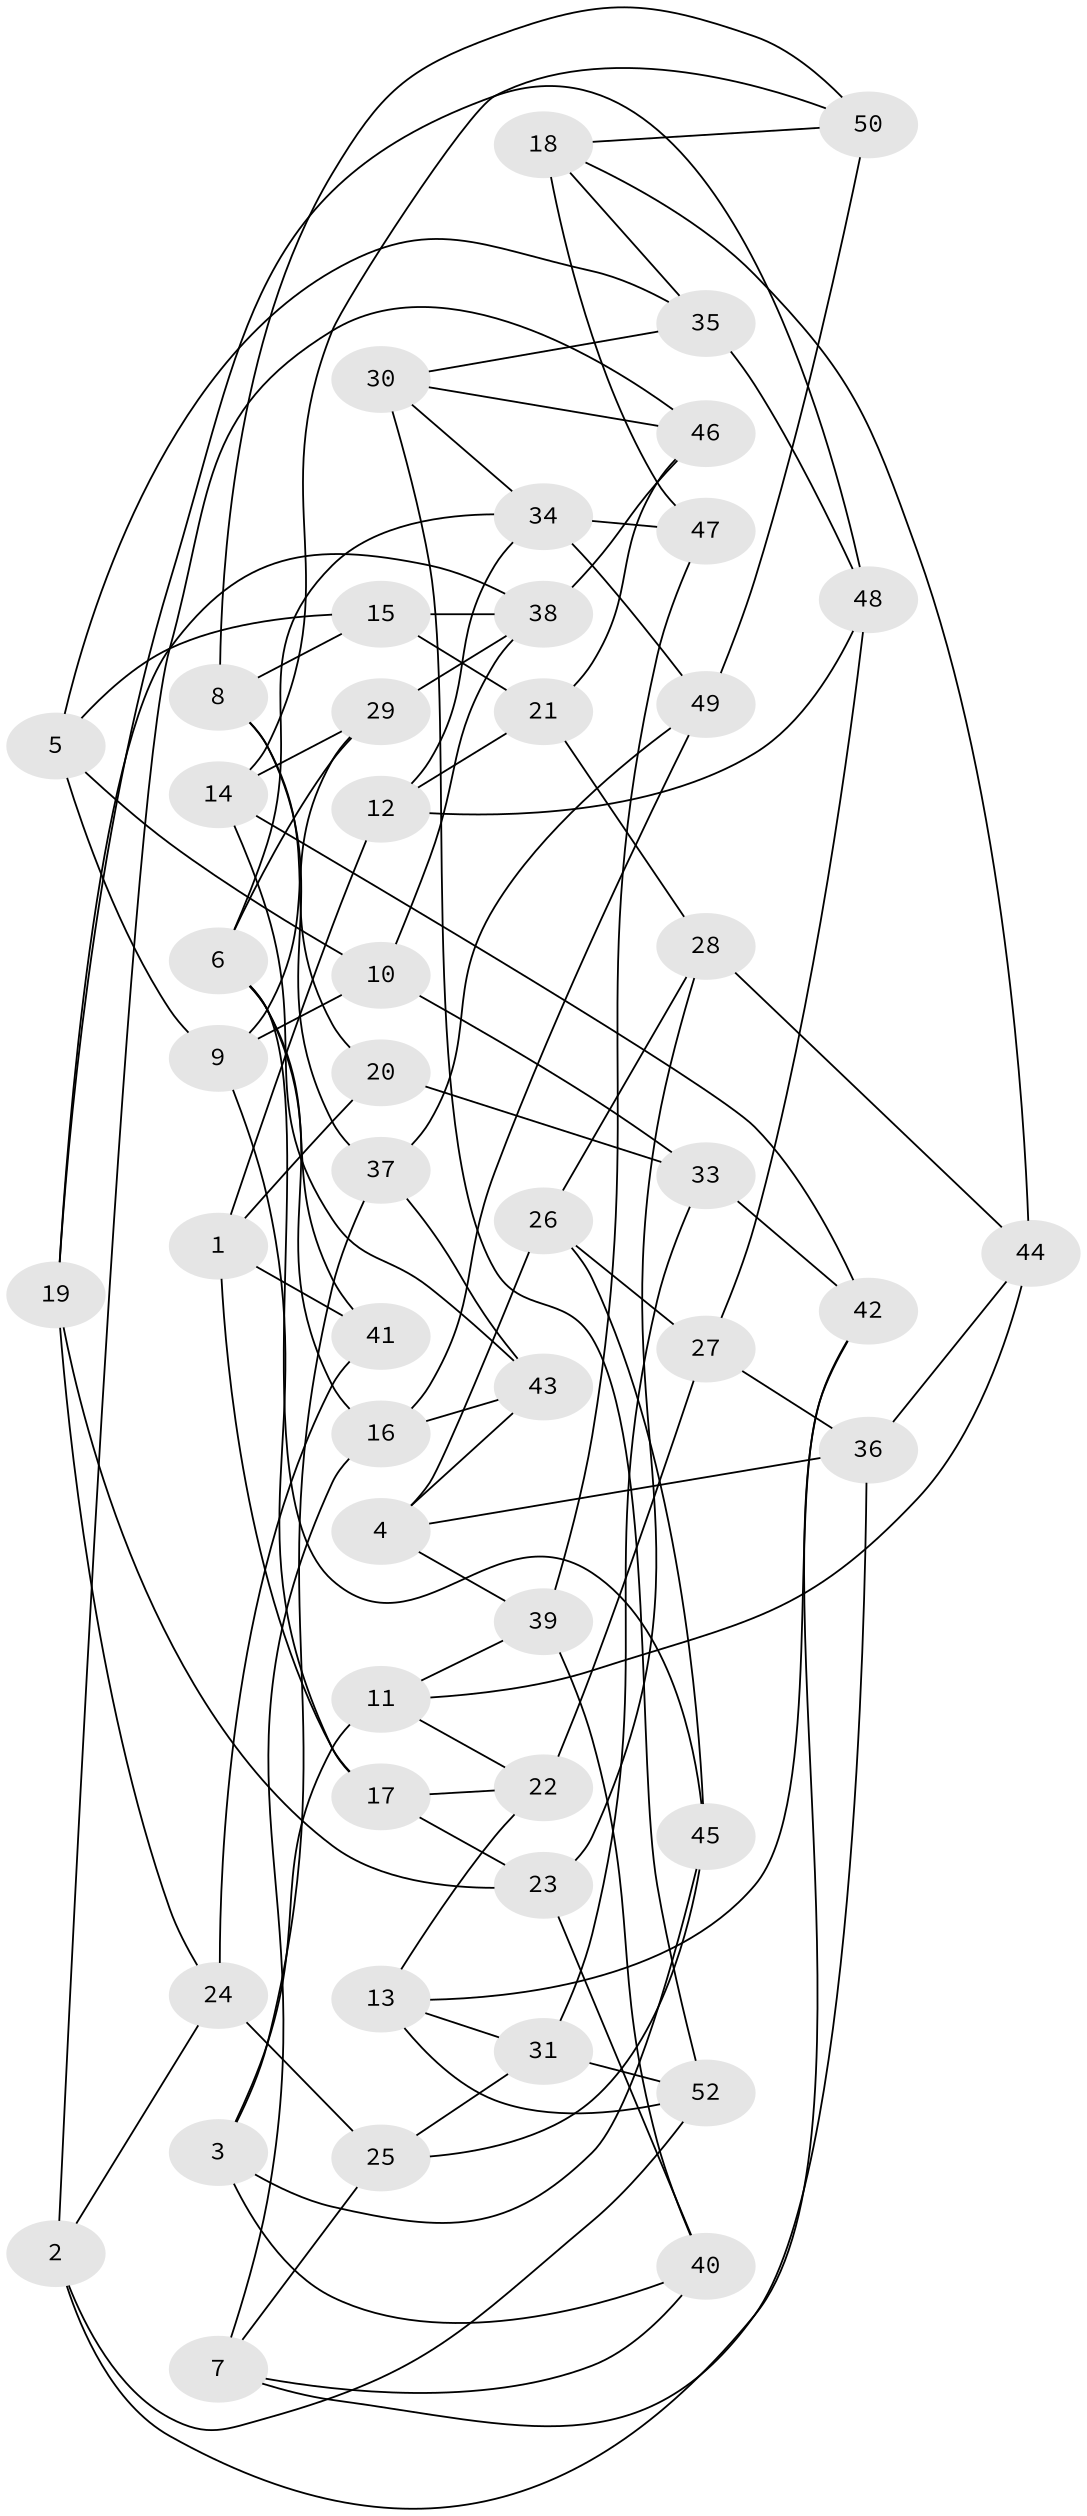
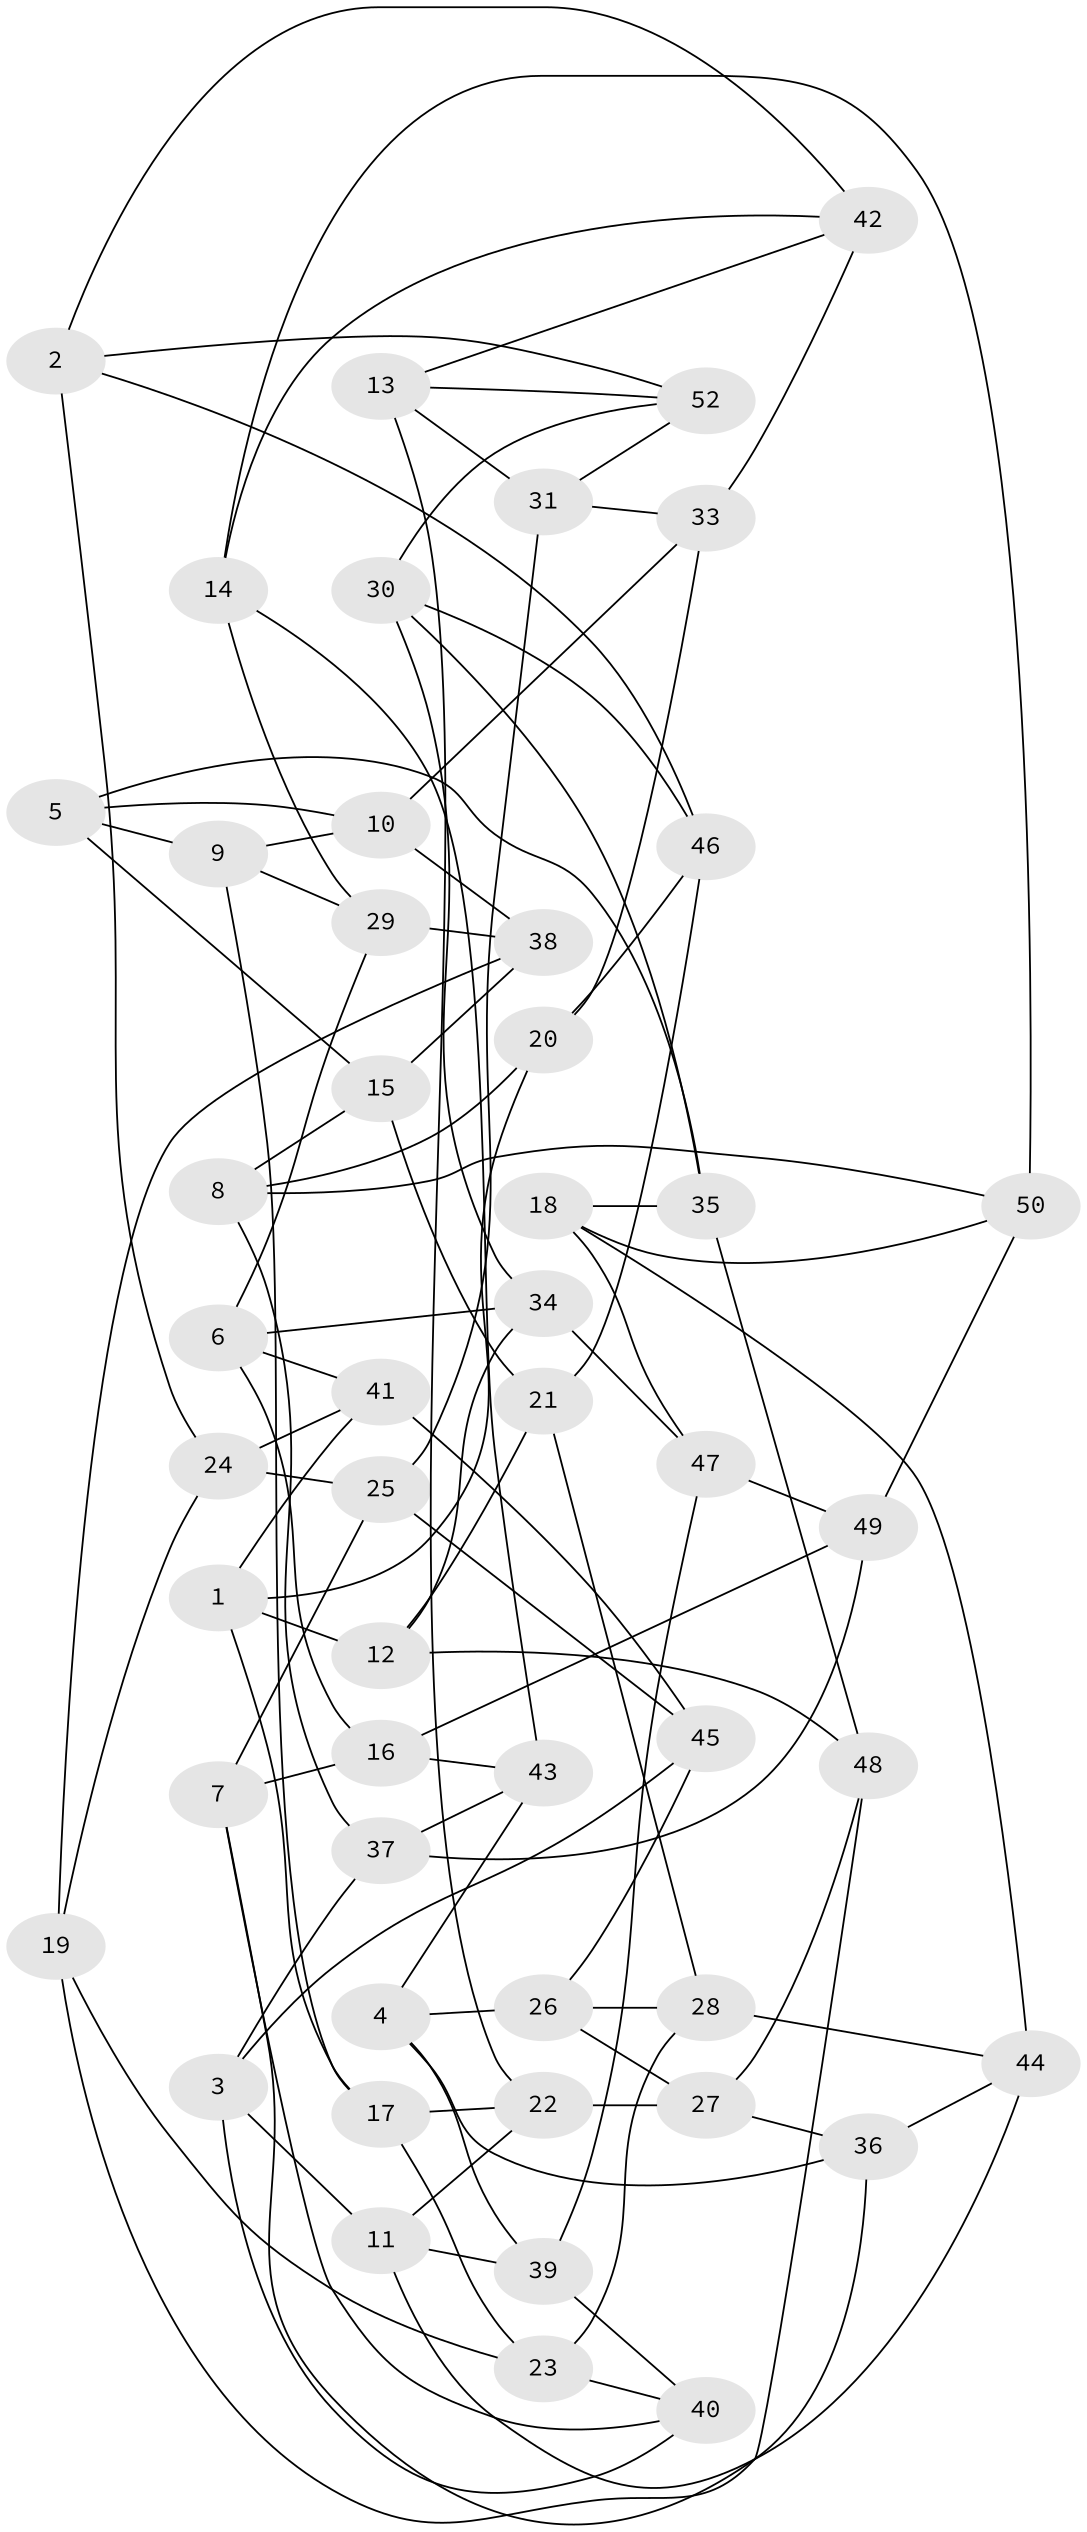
(615, 537) -> (618, 960)
(629, 608) -> (778, 1492)
(328, 1574) -> (559, 1554)
